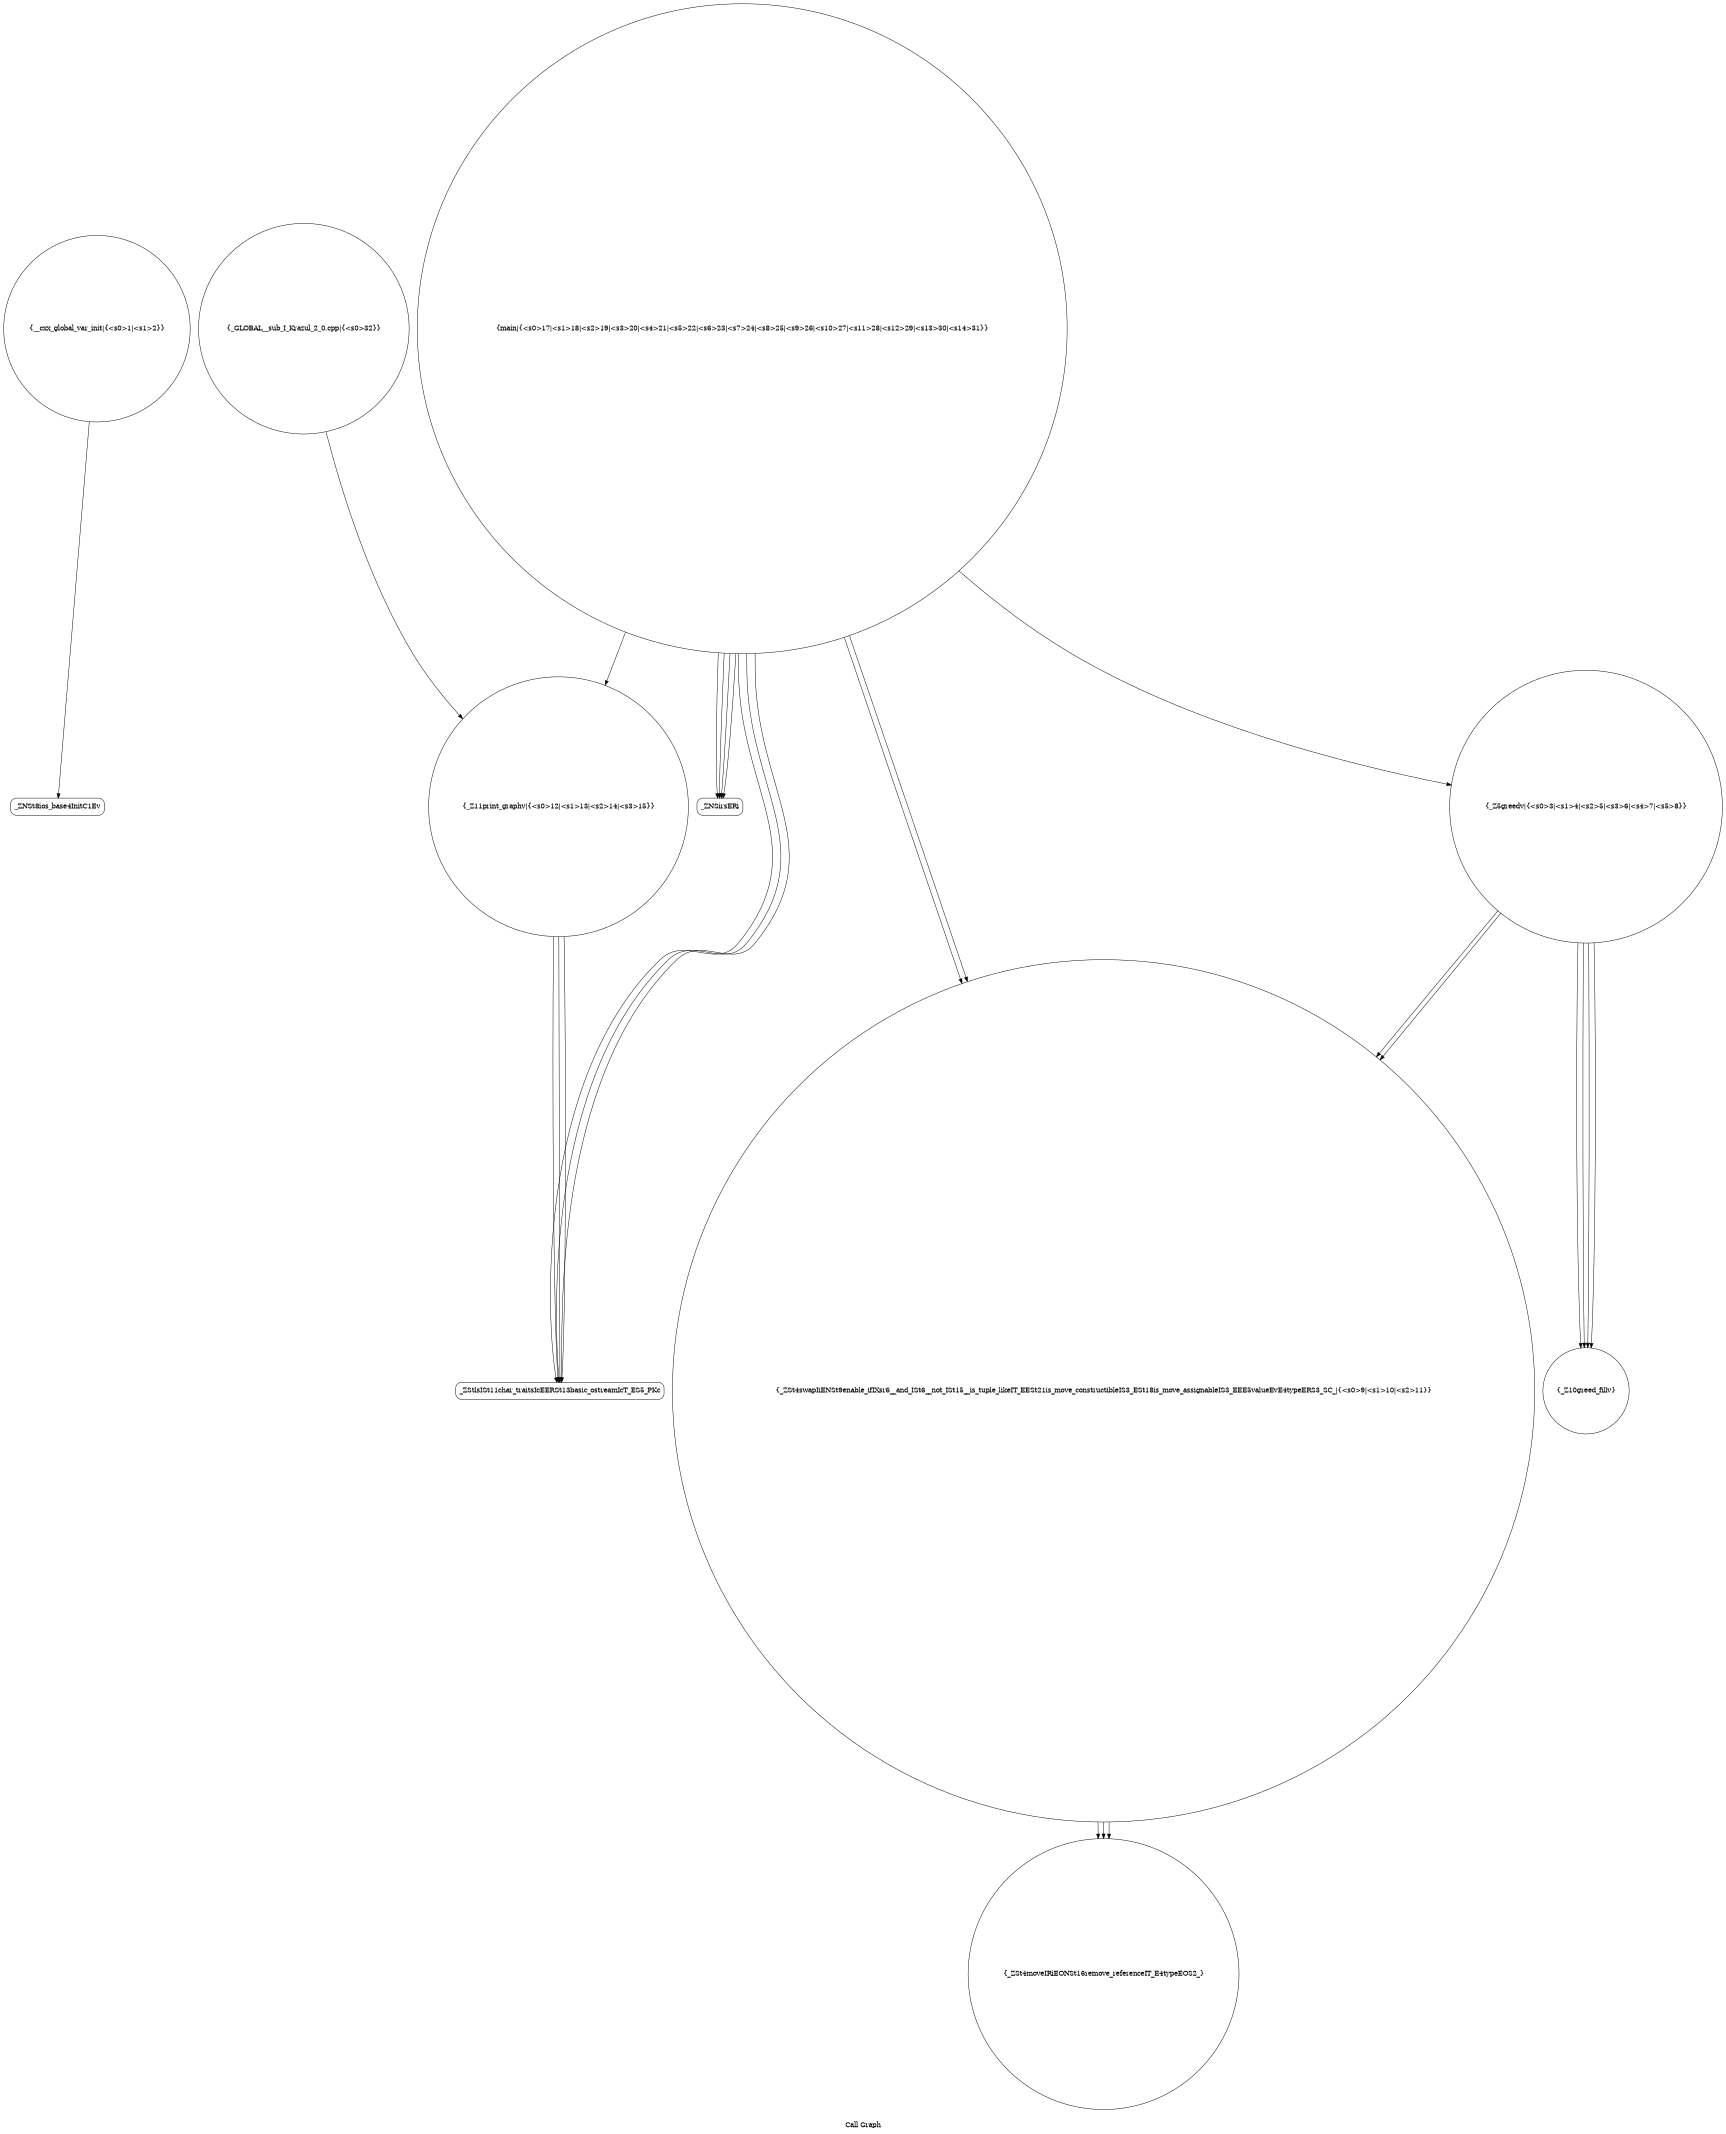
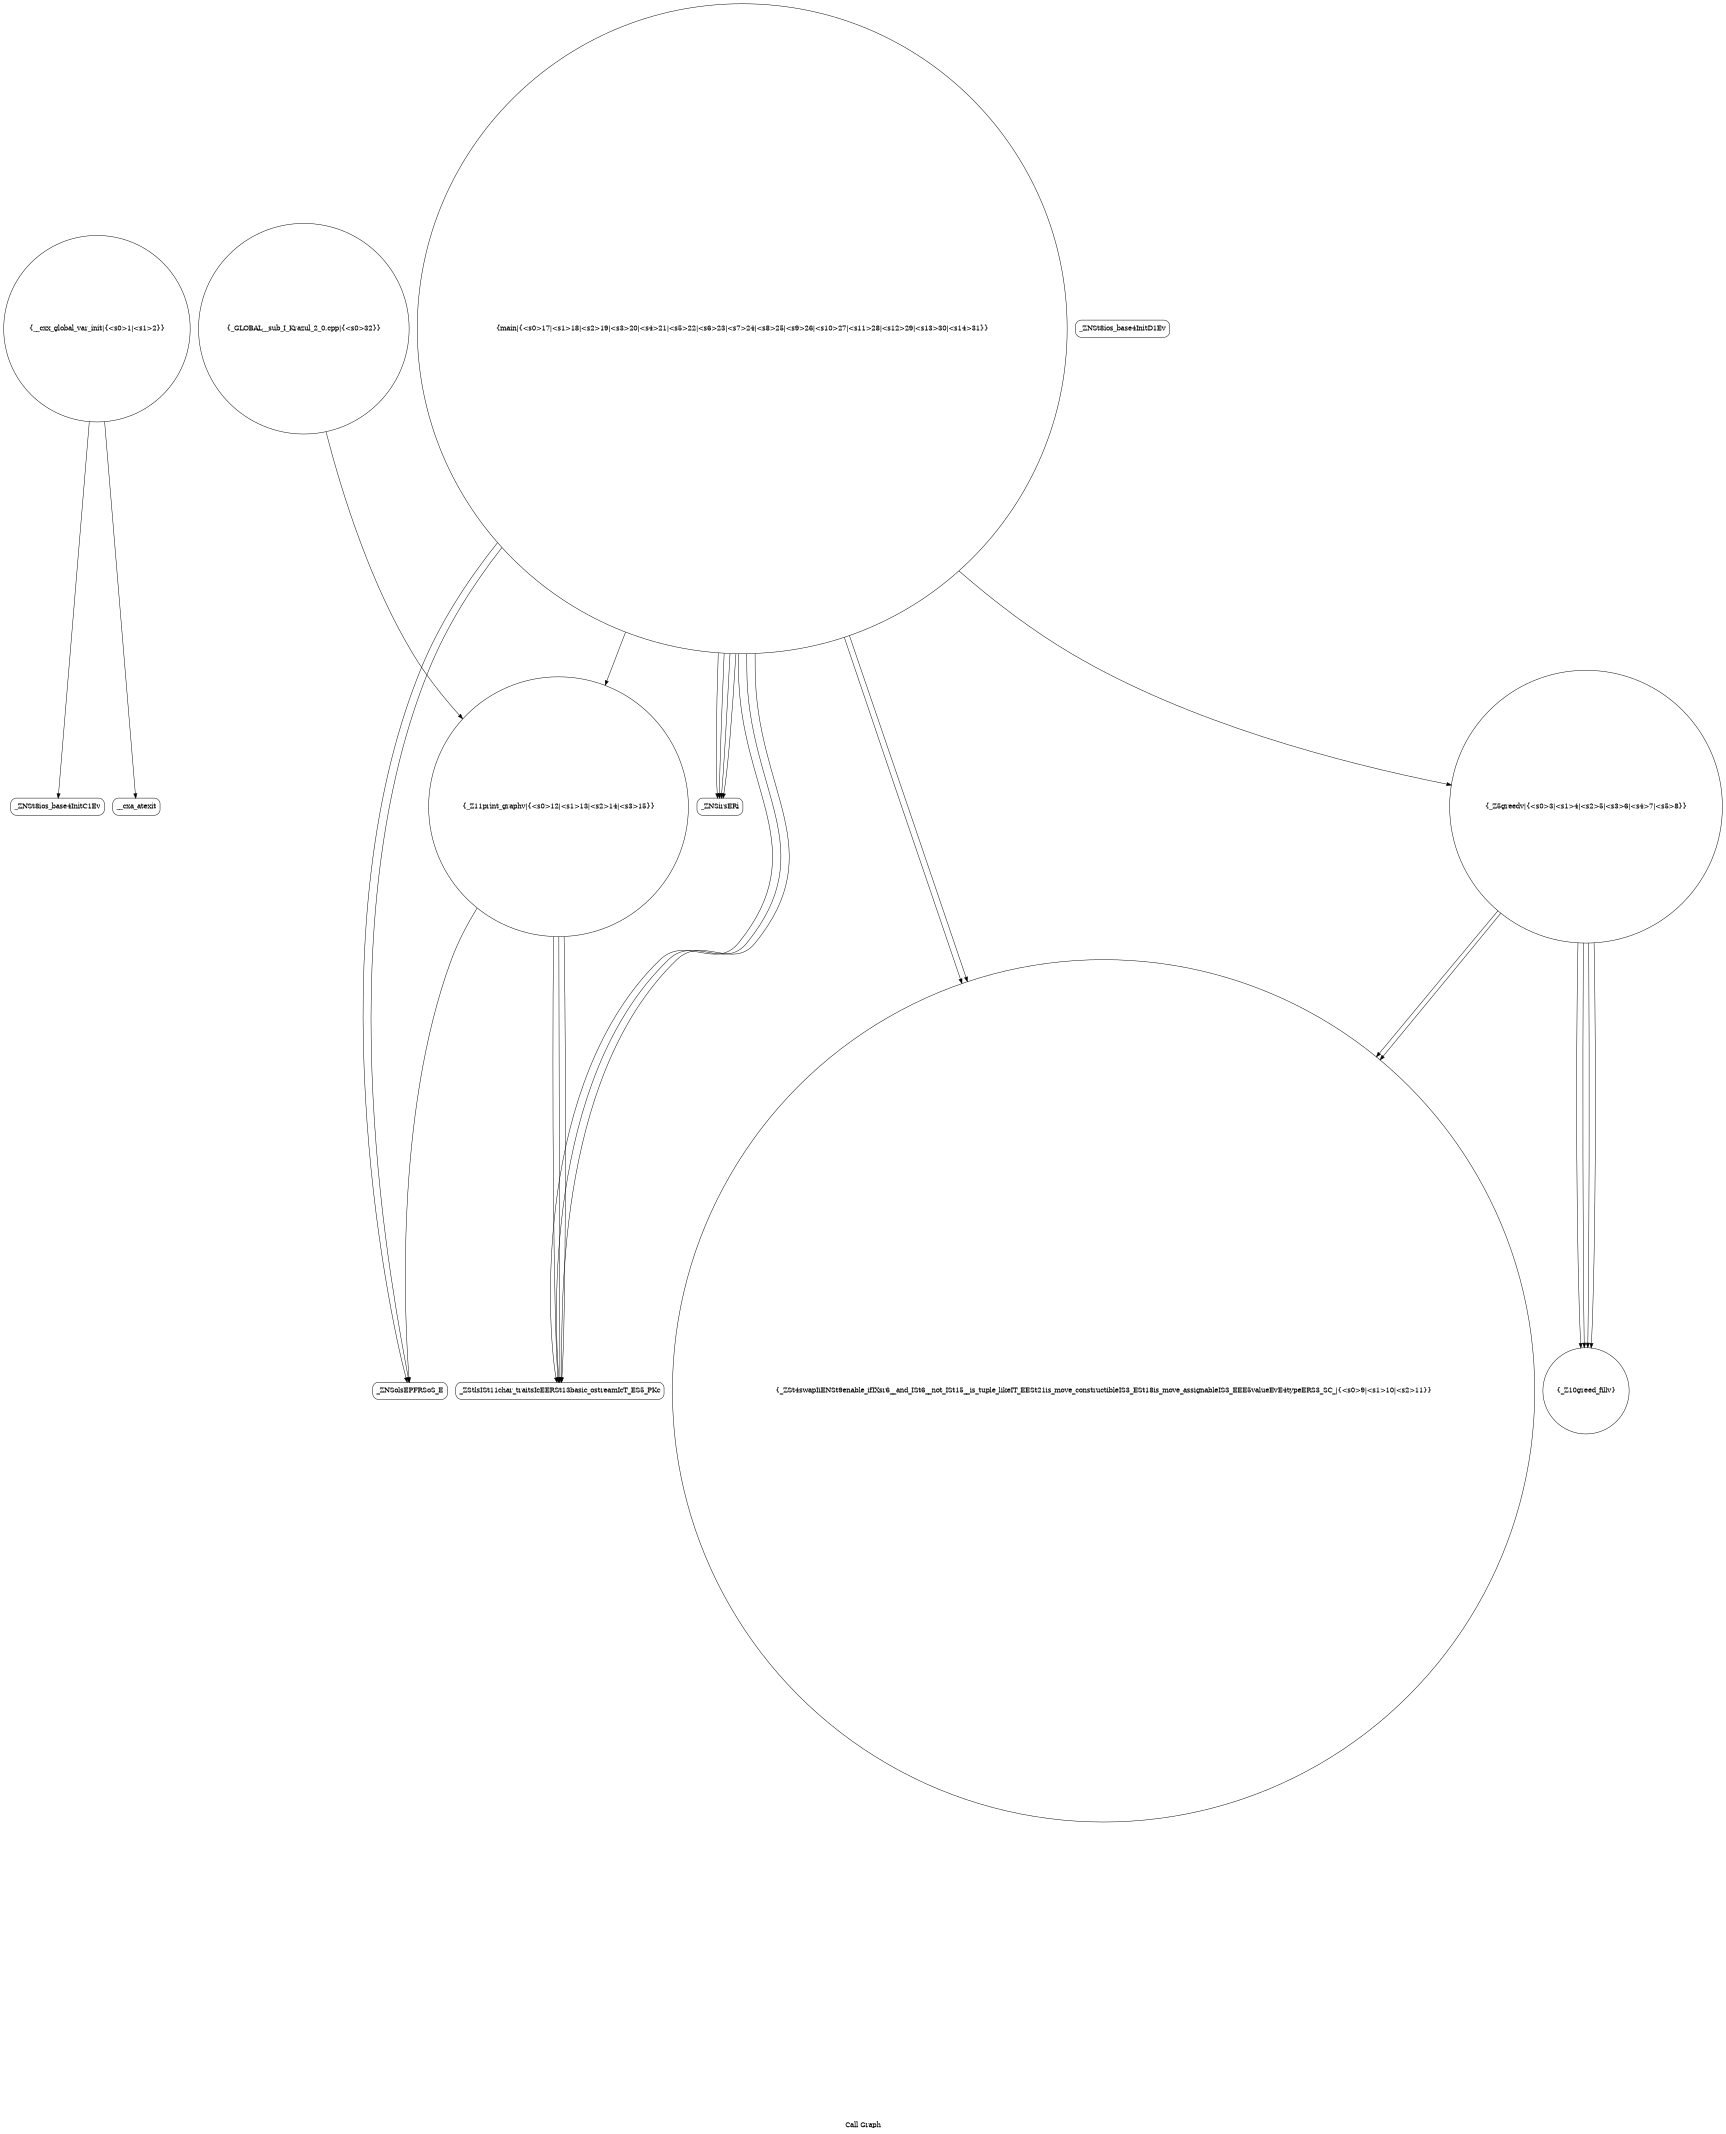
none -> (1123, 329)
none -> (136, 807)
none -> (410, 1391)
(1104, 1974) -> none
